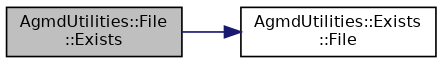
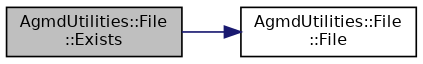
(338, 32) -> (329, 32)
